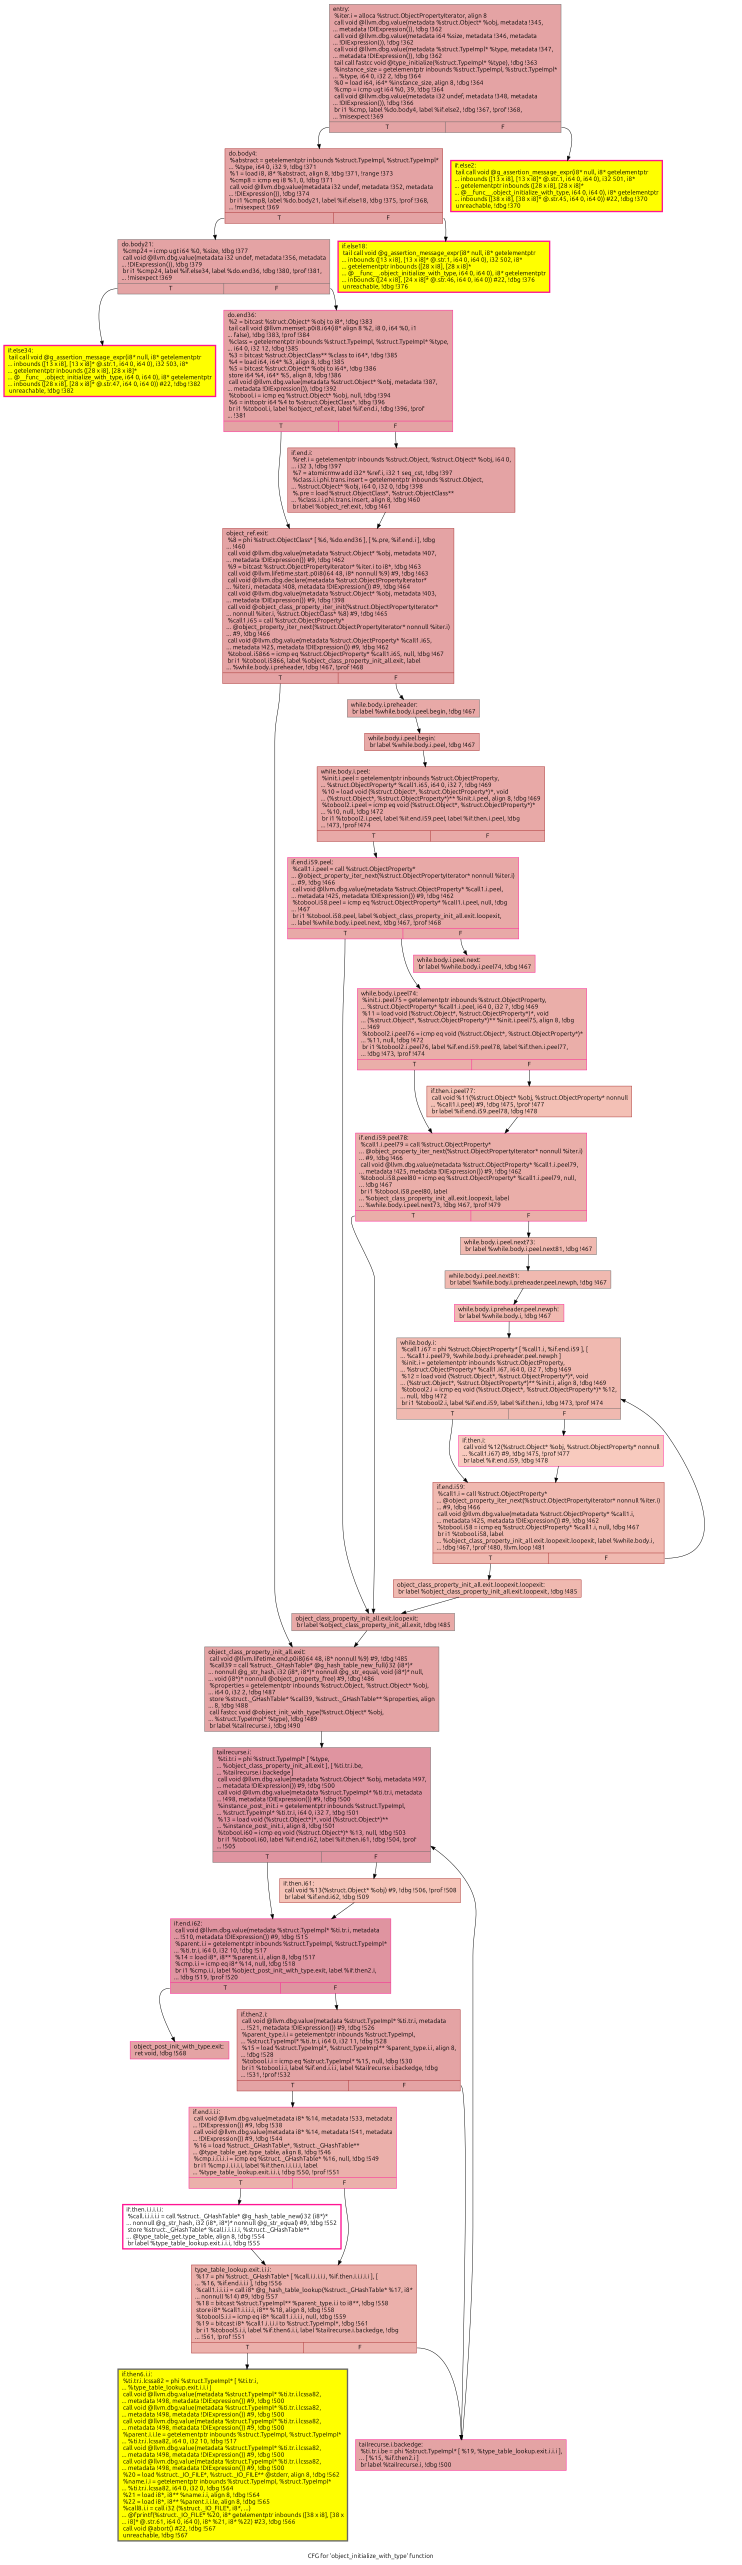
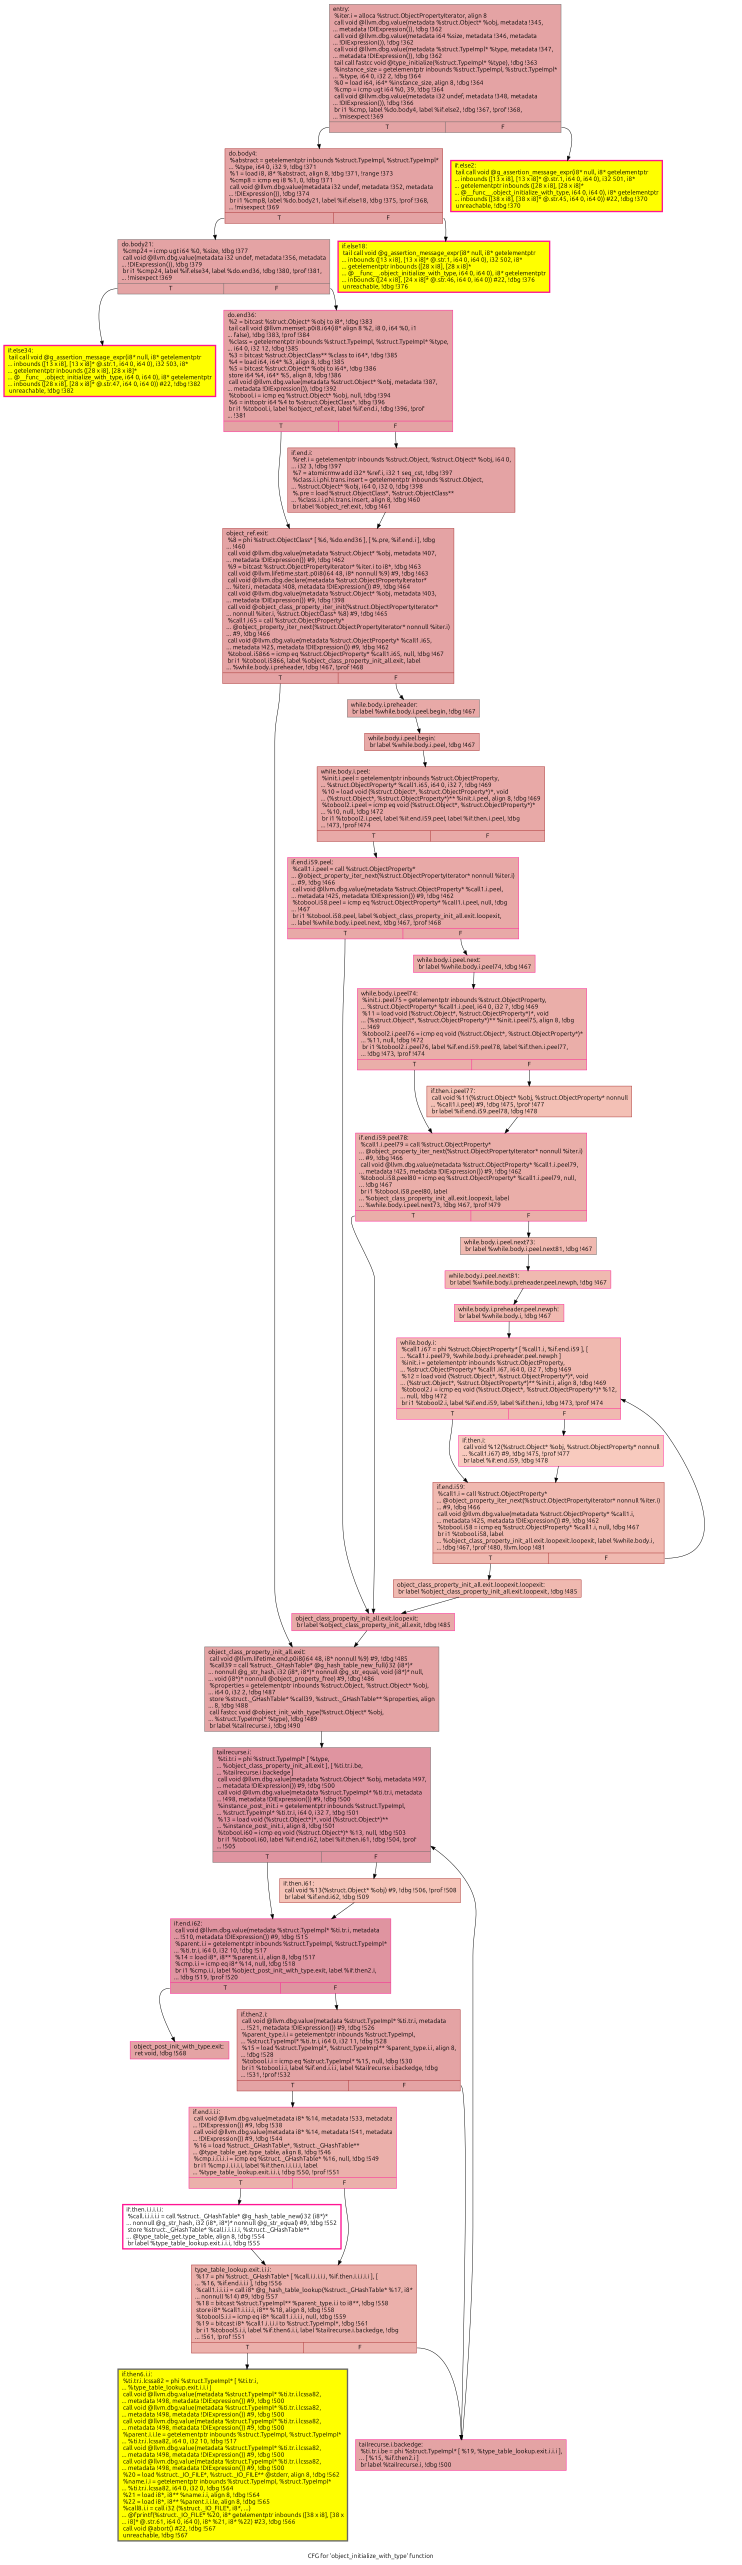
(406, 963) -> (474, 978)
(528, 1280) -> (528, 1280)
(509, 1379) -> (509, 1379)
(373, 1622) -> (373, 1622)
